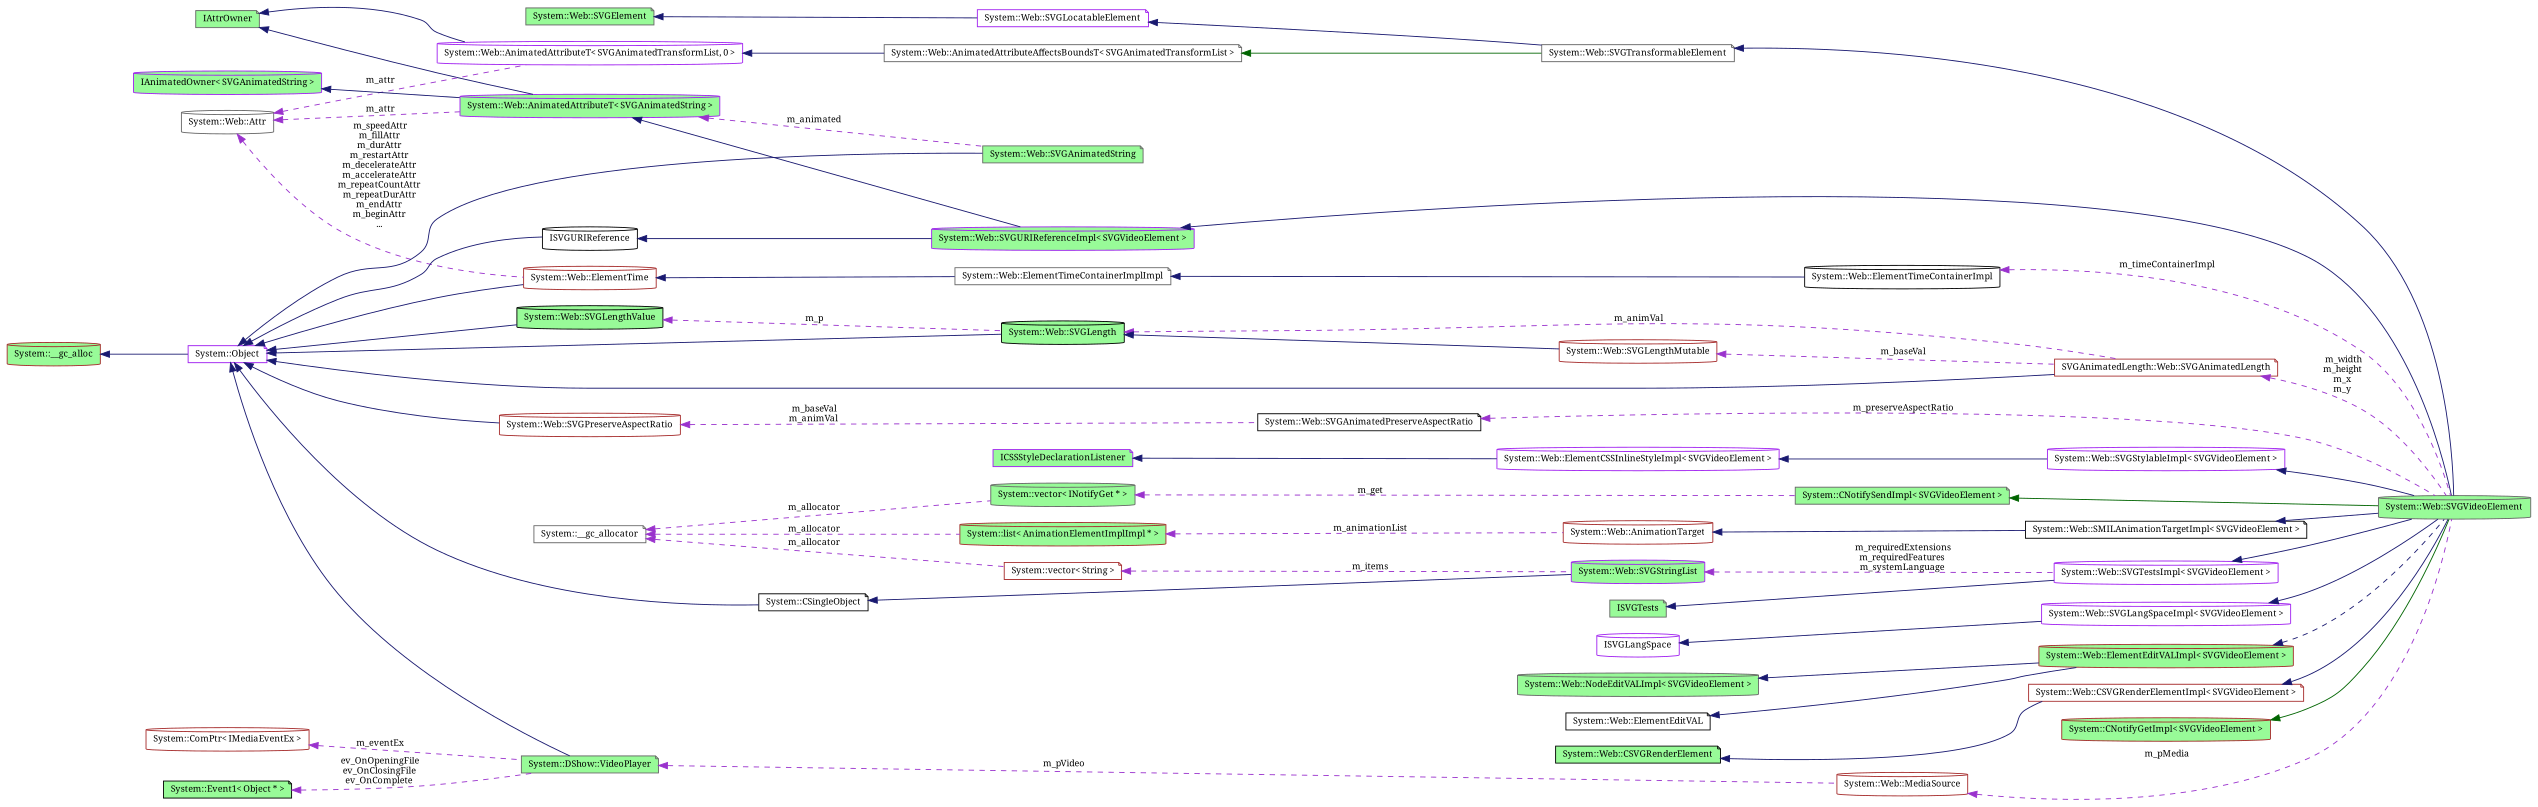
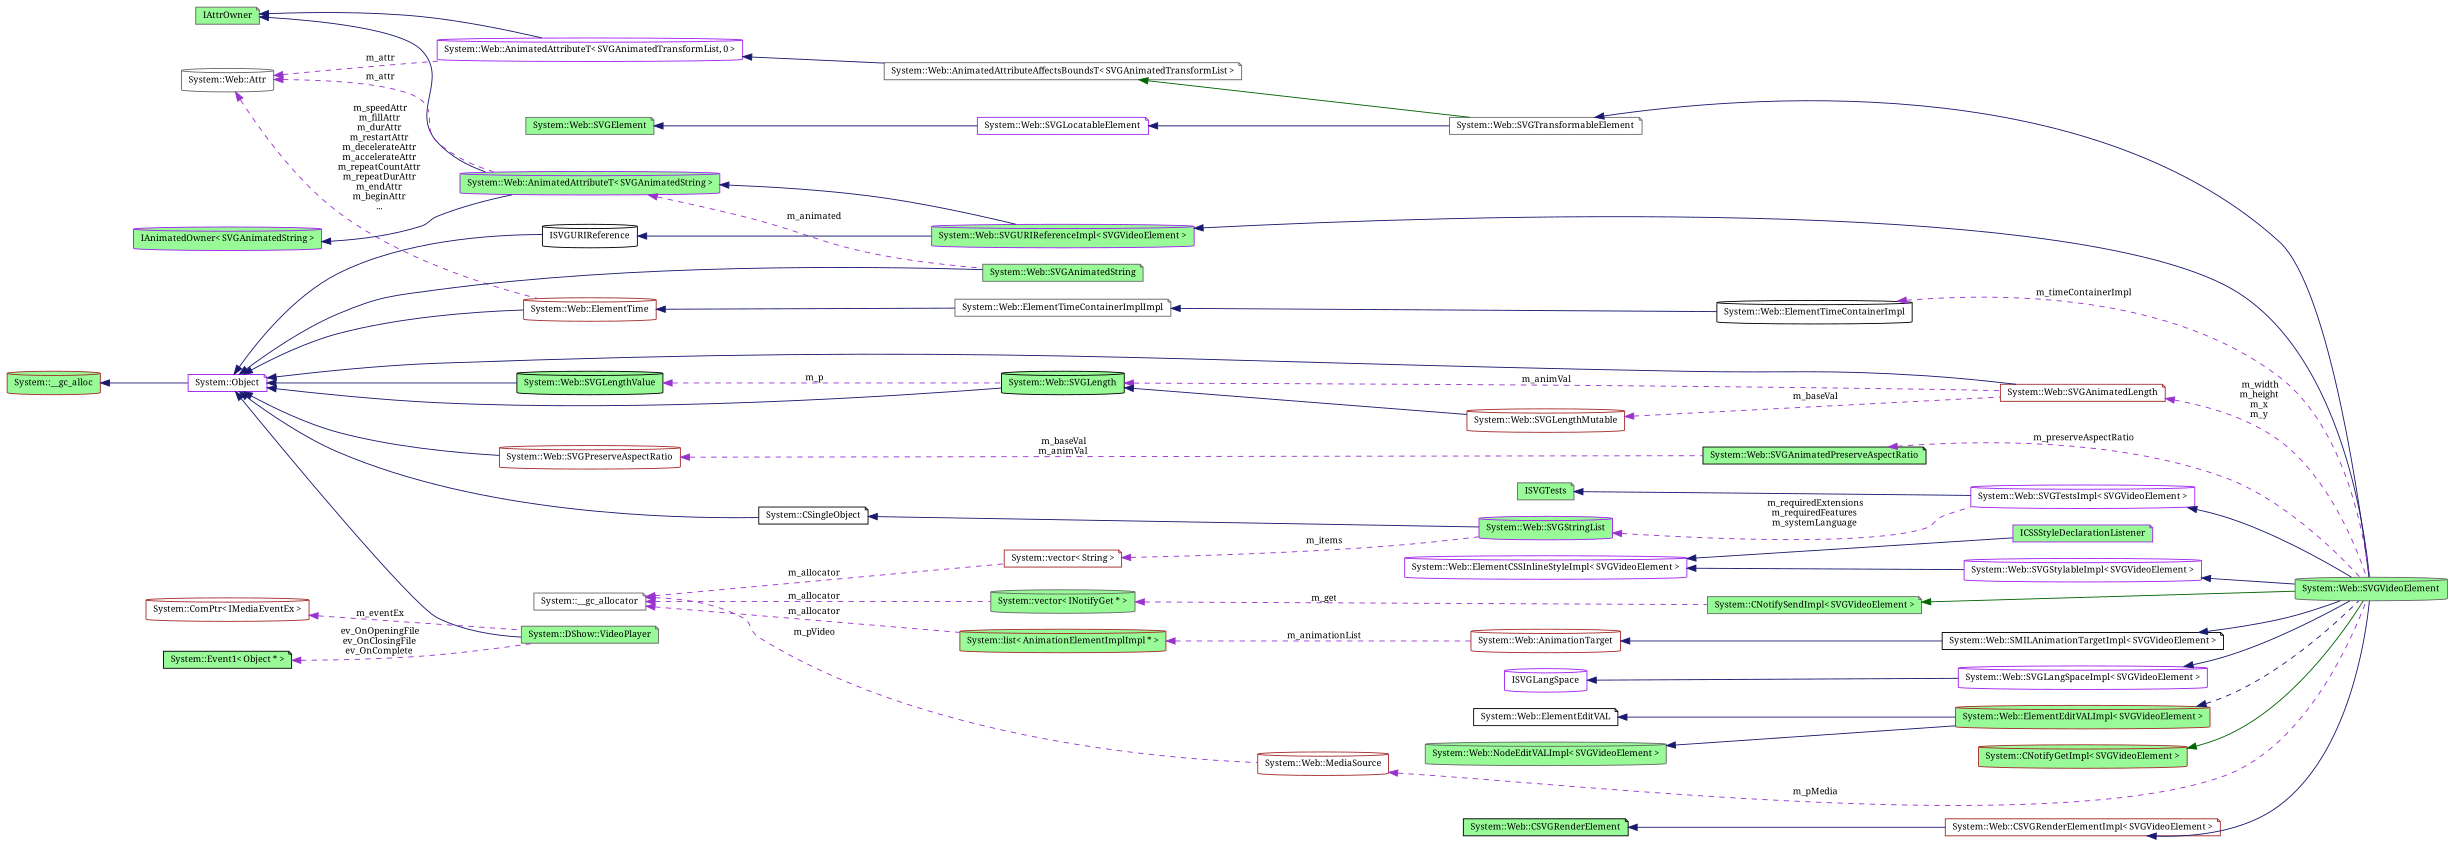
(2166, 368) -> (2083, 393)
(1369, 422) -> (1815, 456)
(1319, 458) -> (1854, 548)
(1252, 774) -> (944, 715)
